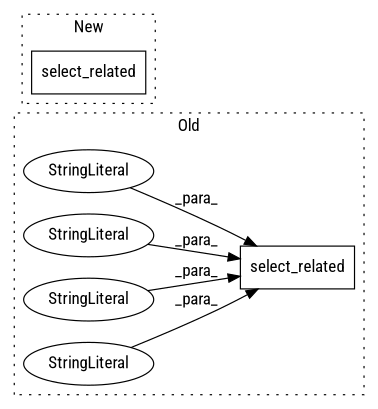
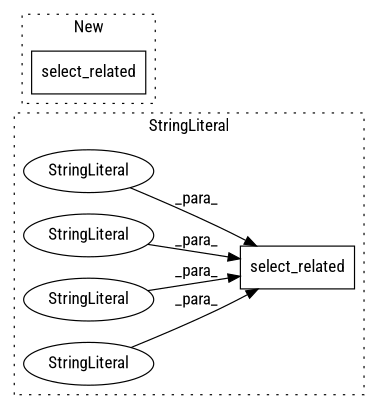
(189, 127) -> (189, 127)
